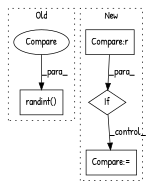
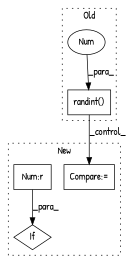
(42, 42) -> (86, 42)
(110, 42) -> (33, 177)
(109, 129) -> (89, 136)
